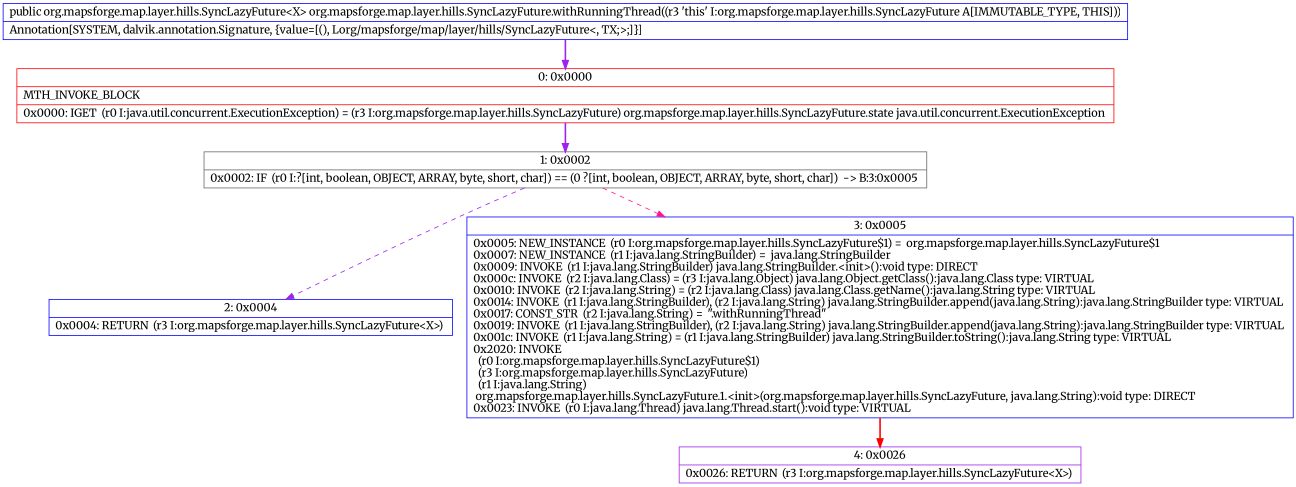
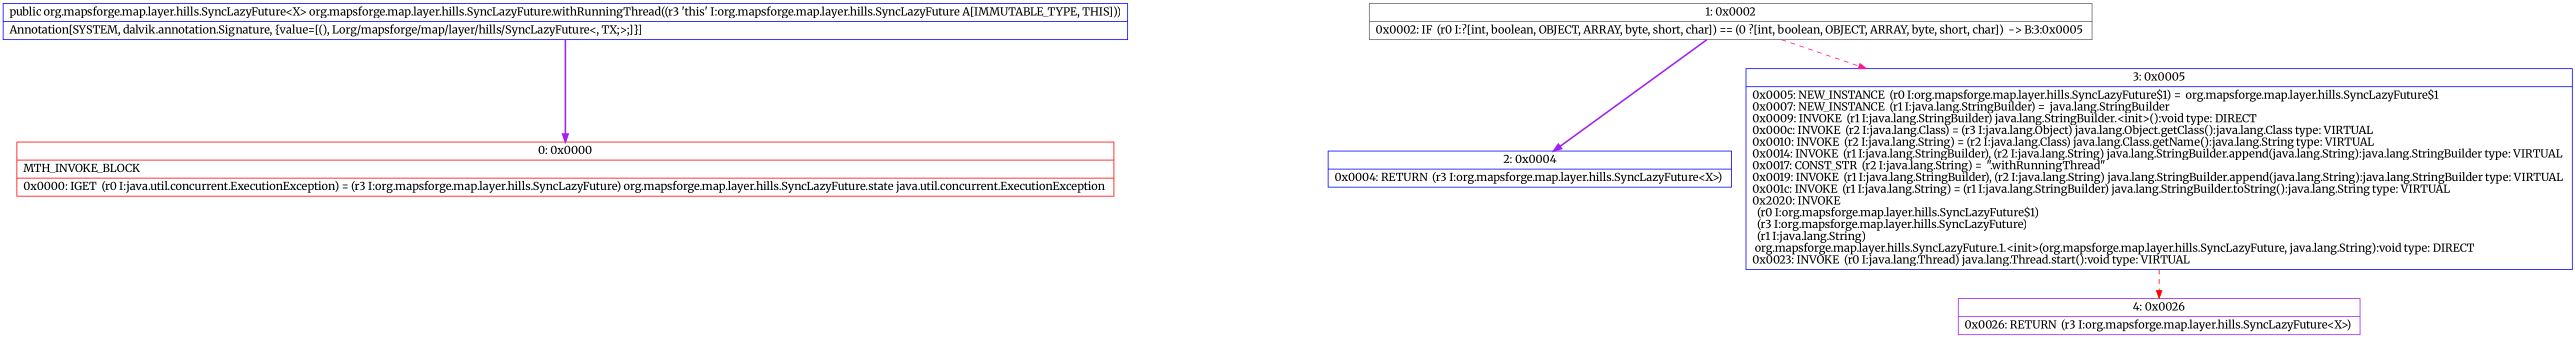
(565, 133) -> none
(408, 240) -> (1633, 93)
(880, 428) -> (2159, 280)
